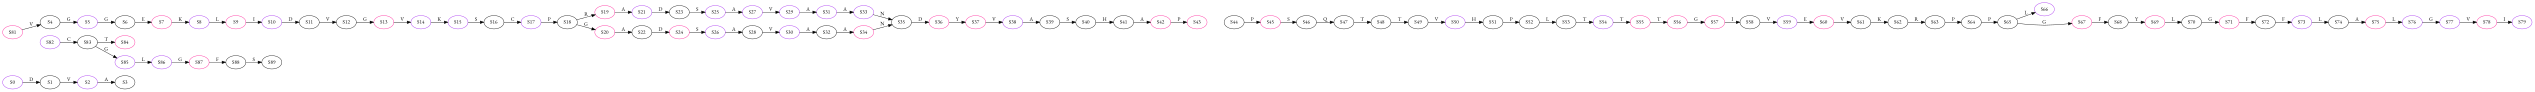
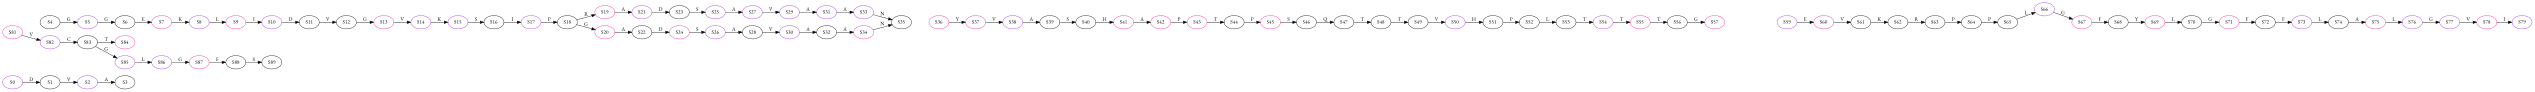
(512, 19) -> (512, 19)
(918, 22) -> none
(1124, 22) -> (1124, 22)
none -> (1214, 22)
(1677, 22) -> (1677, 22)
(1750, 22) -> none
(2043, 25) -> (2061, 15)
(29, 28) -> (29, 37)
